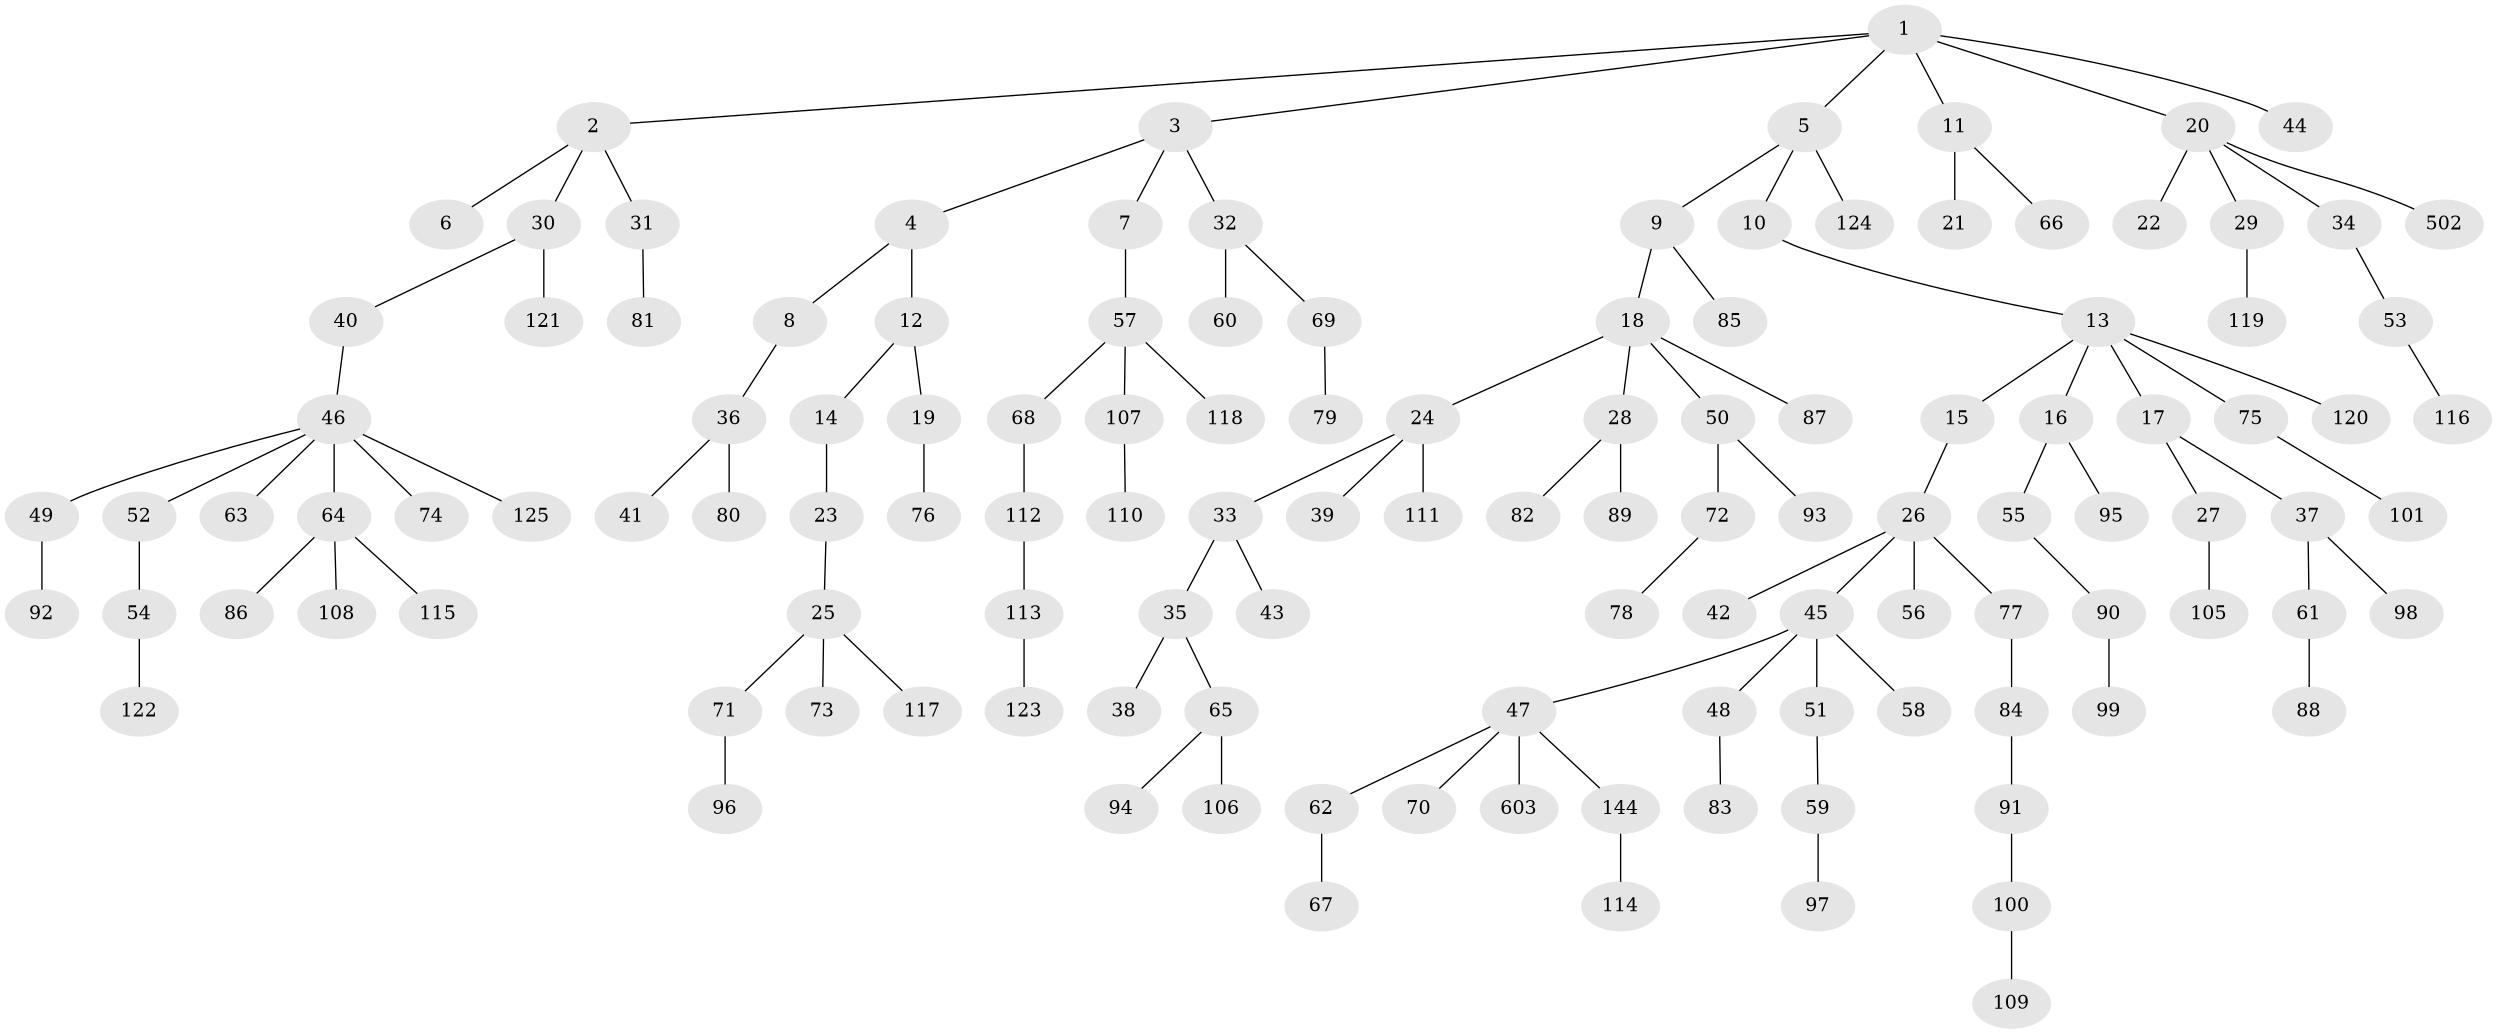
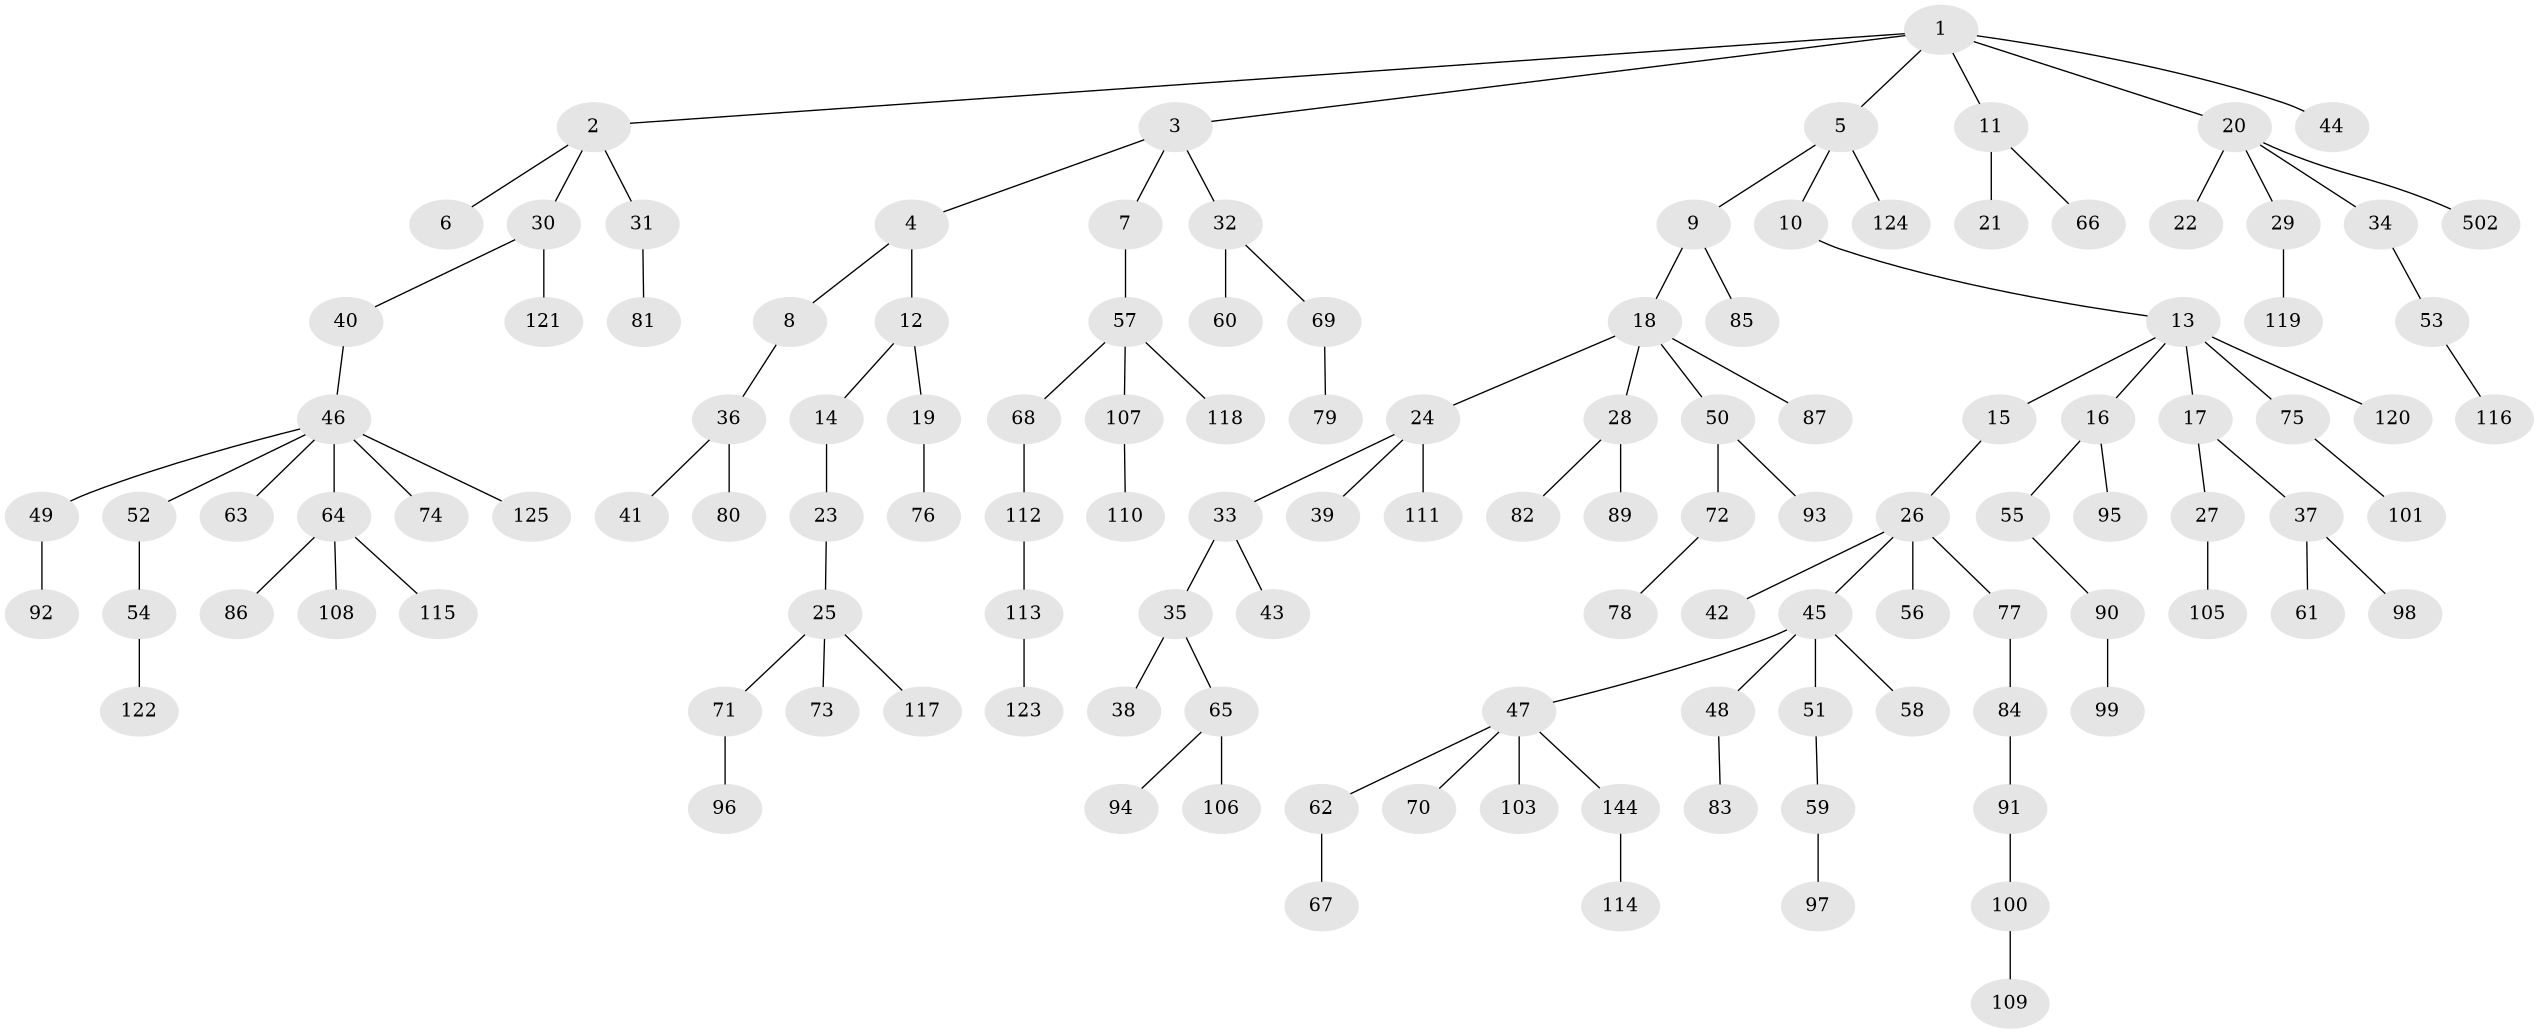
(2309, 712) -> none
(1519, 809) -> (1519, 809)
